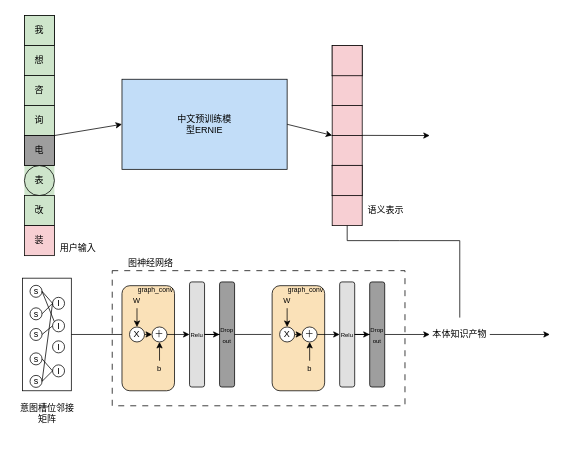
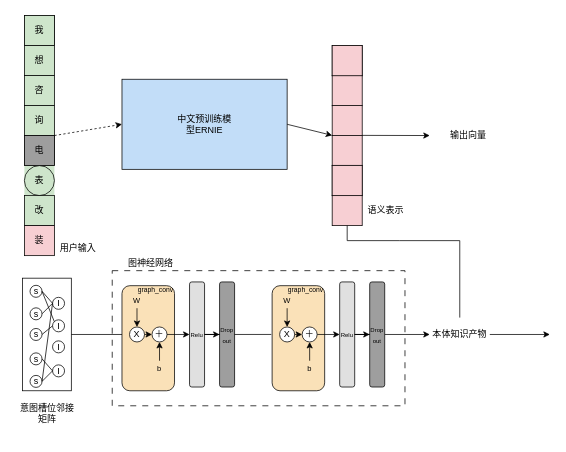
(86, 130) -> (86, 130)
none -> (468, 135)
